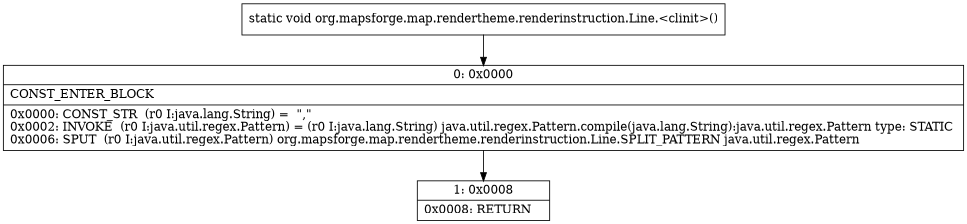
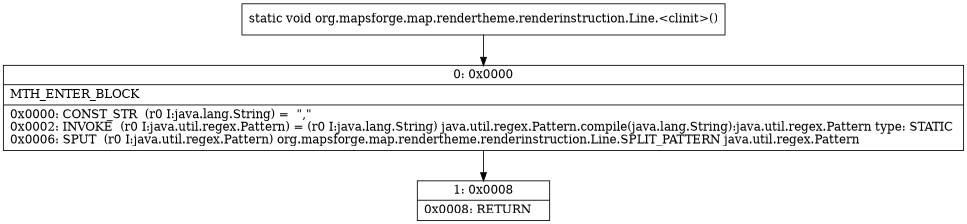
(82, 94) -> (75, 94)
